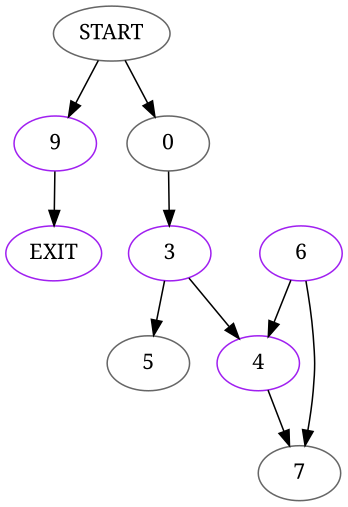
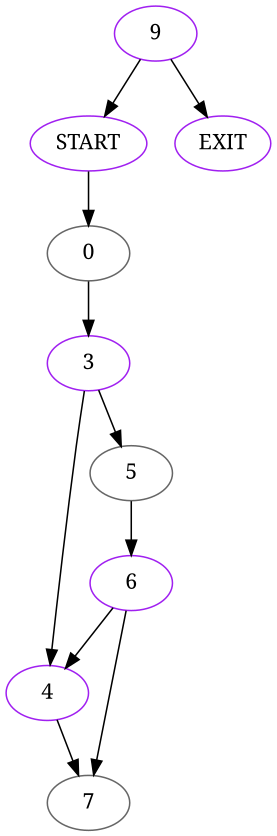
(112, 34) -> (89, 143)
(87, 82) -> (127, 81)
none -> (131, 521)
